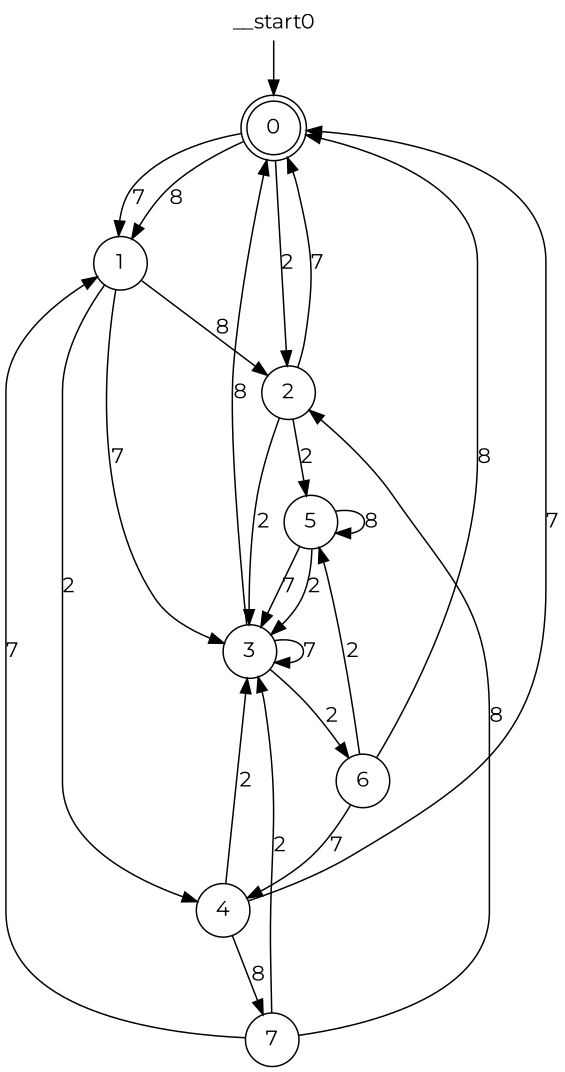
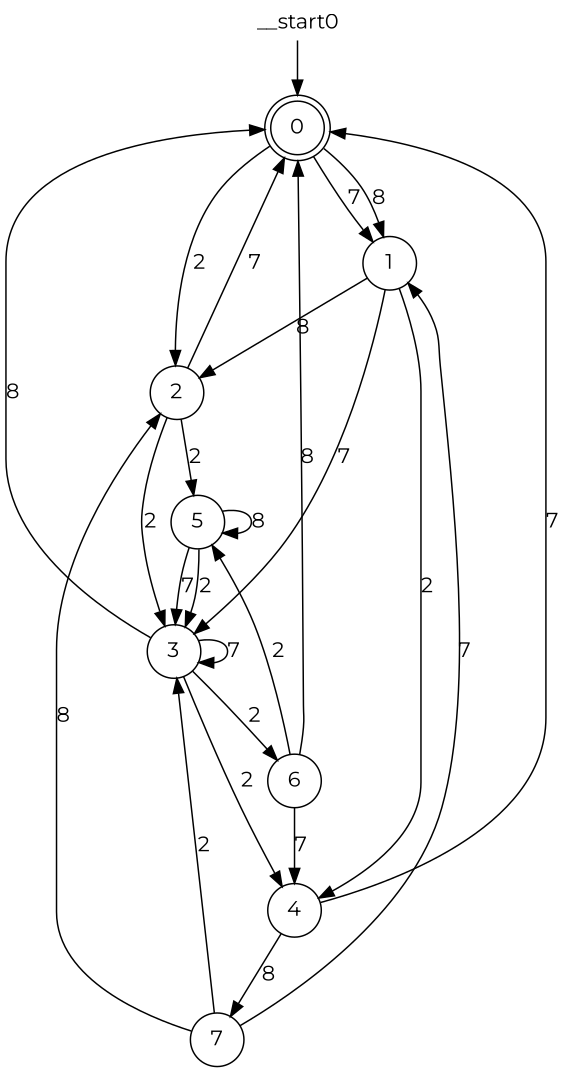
(236, 789) -> (226, 776)
